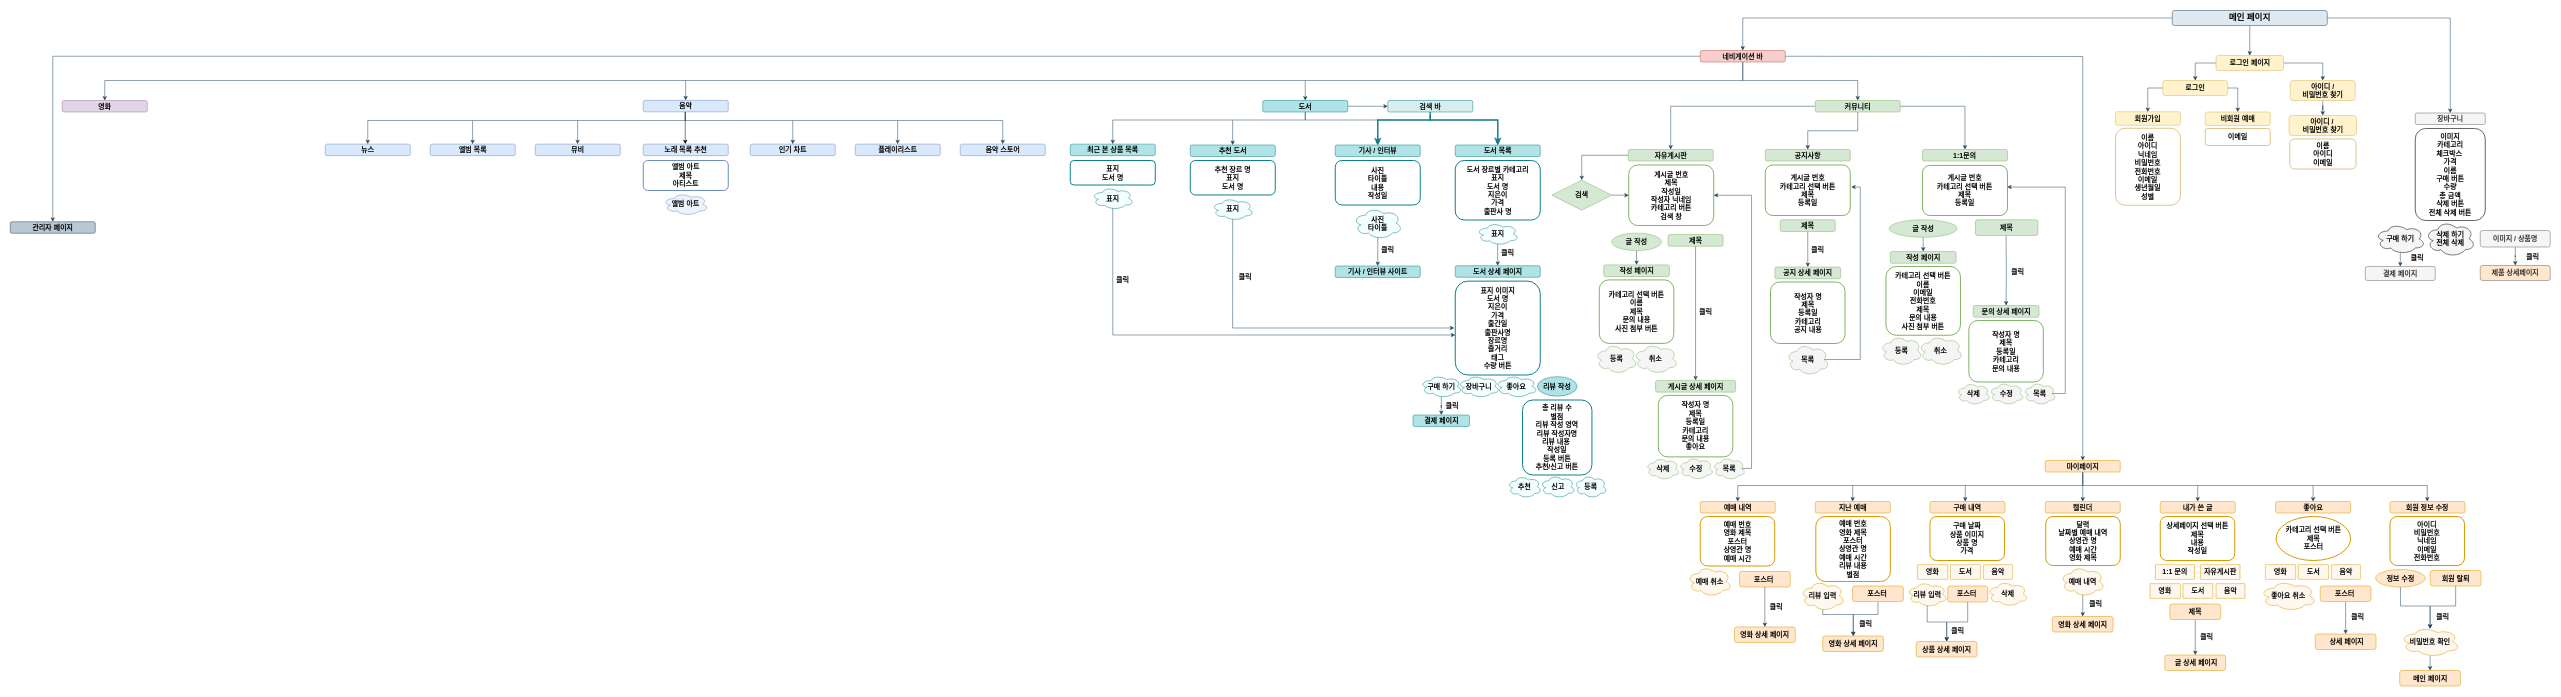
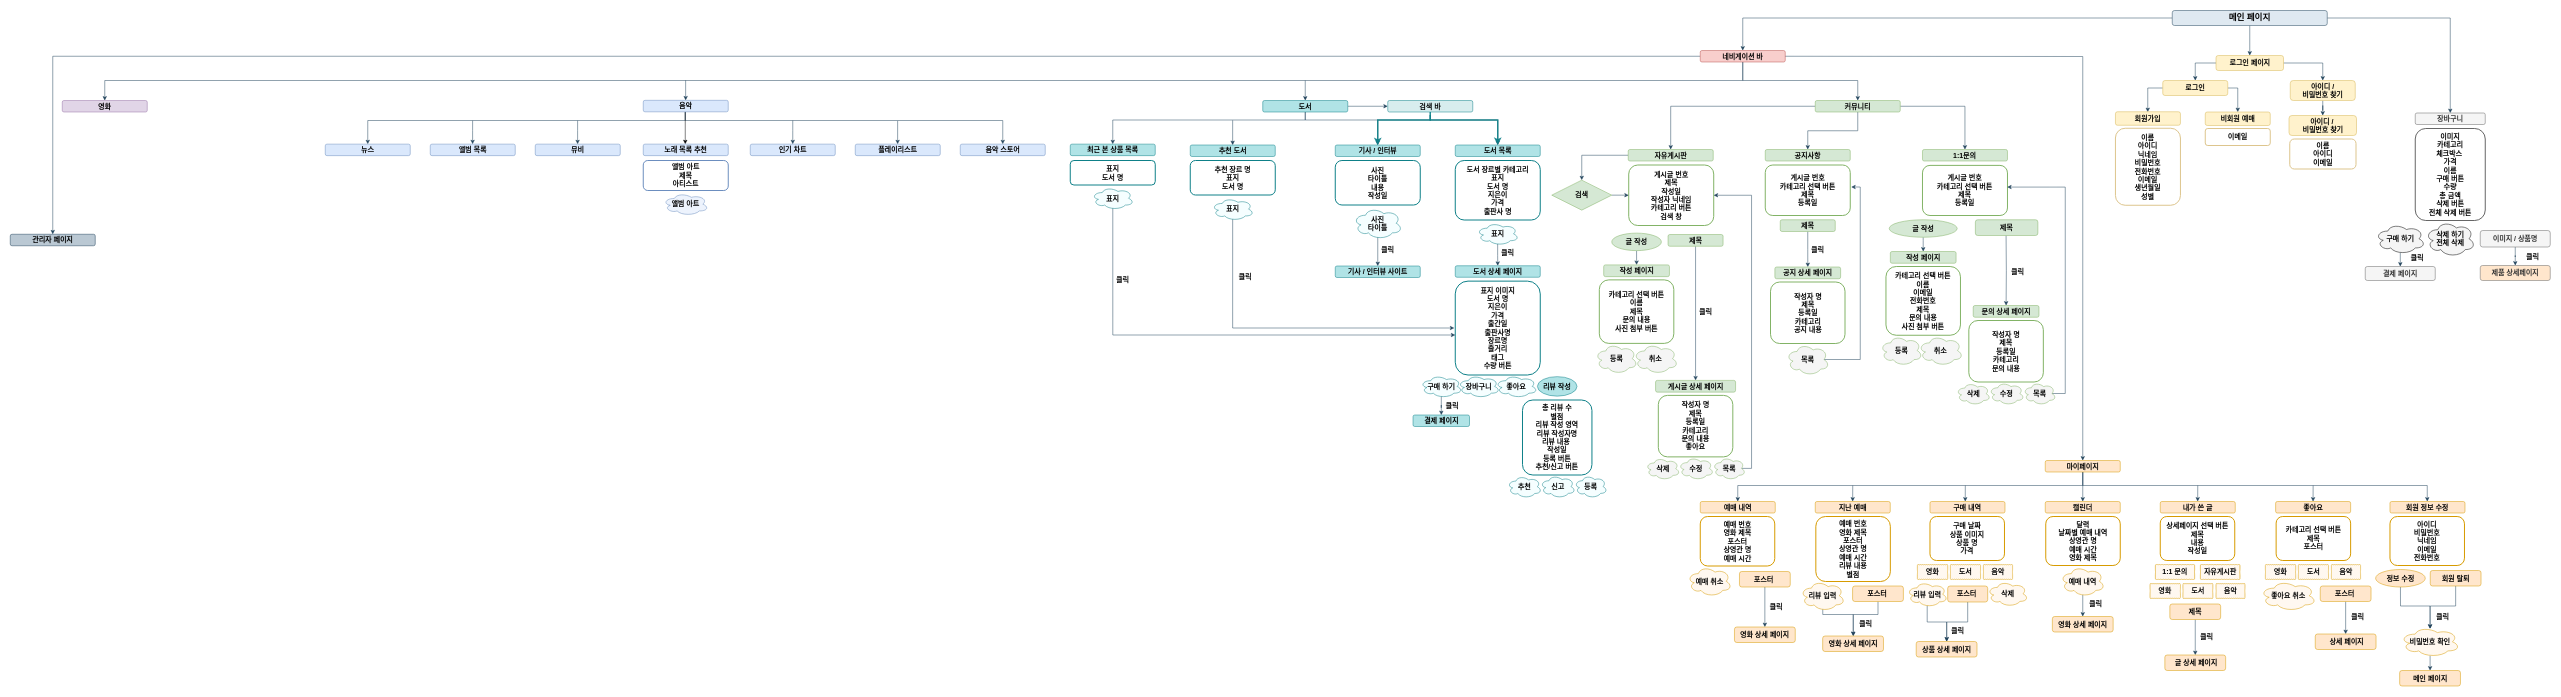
(53, 227) -> (53, 240)
(2313, 538) -> (2313, 538)
